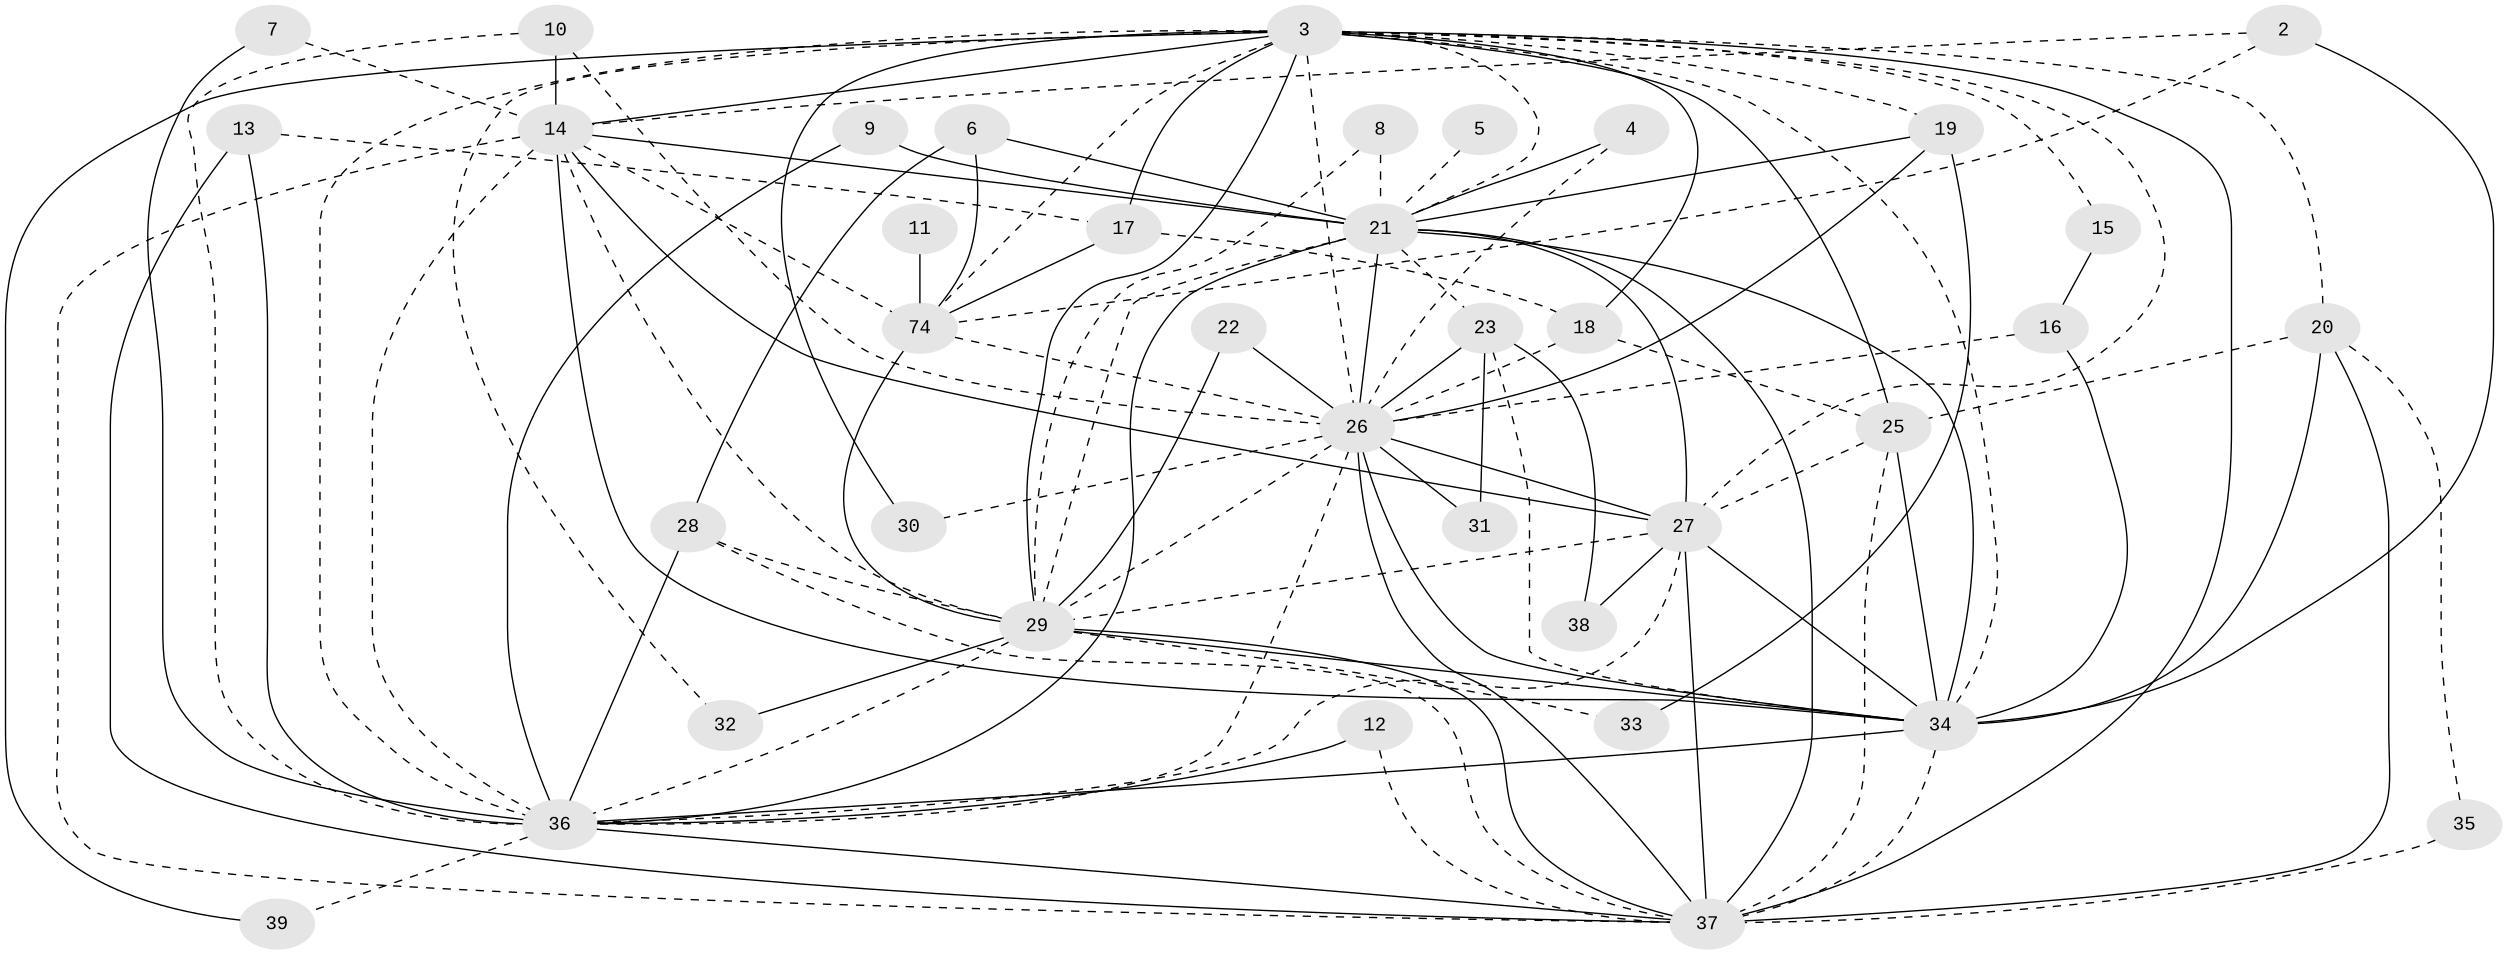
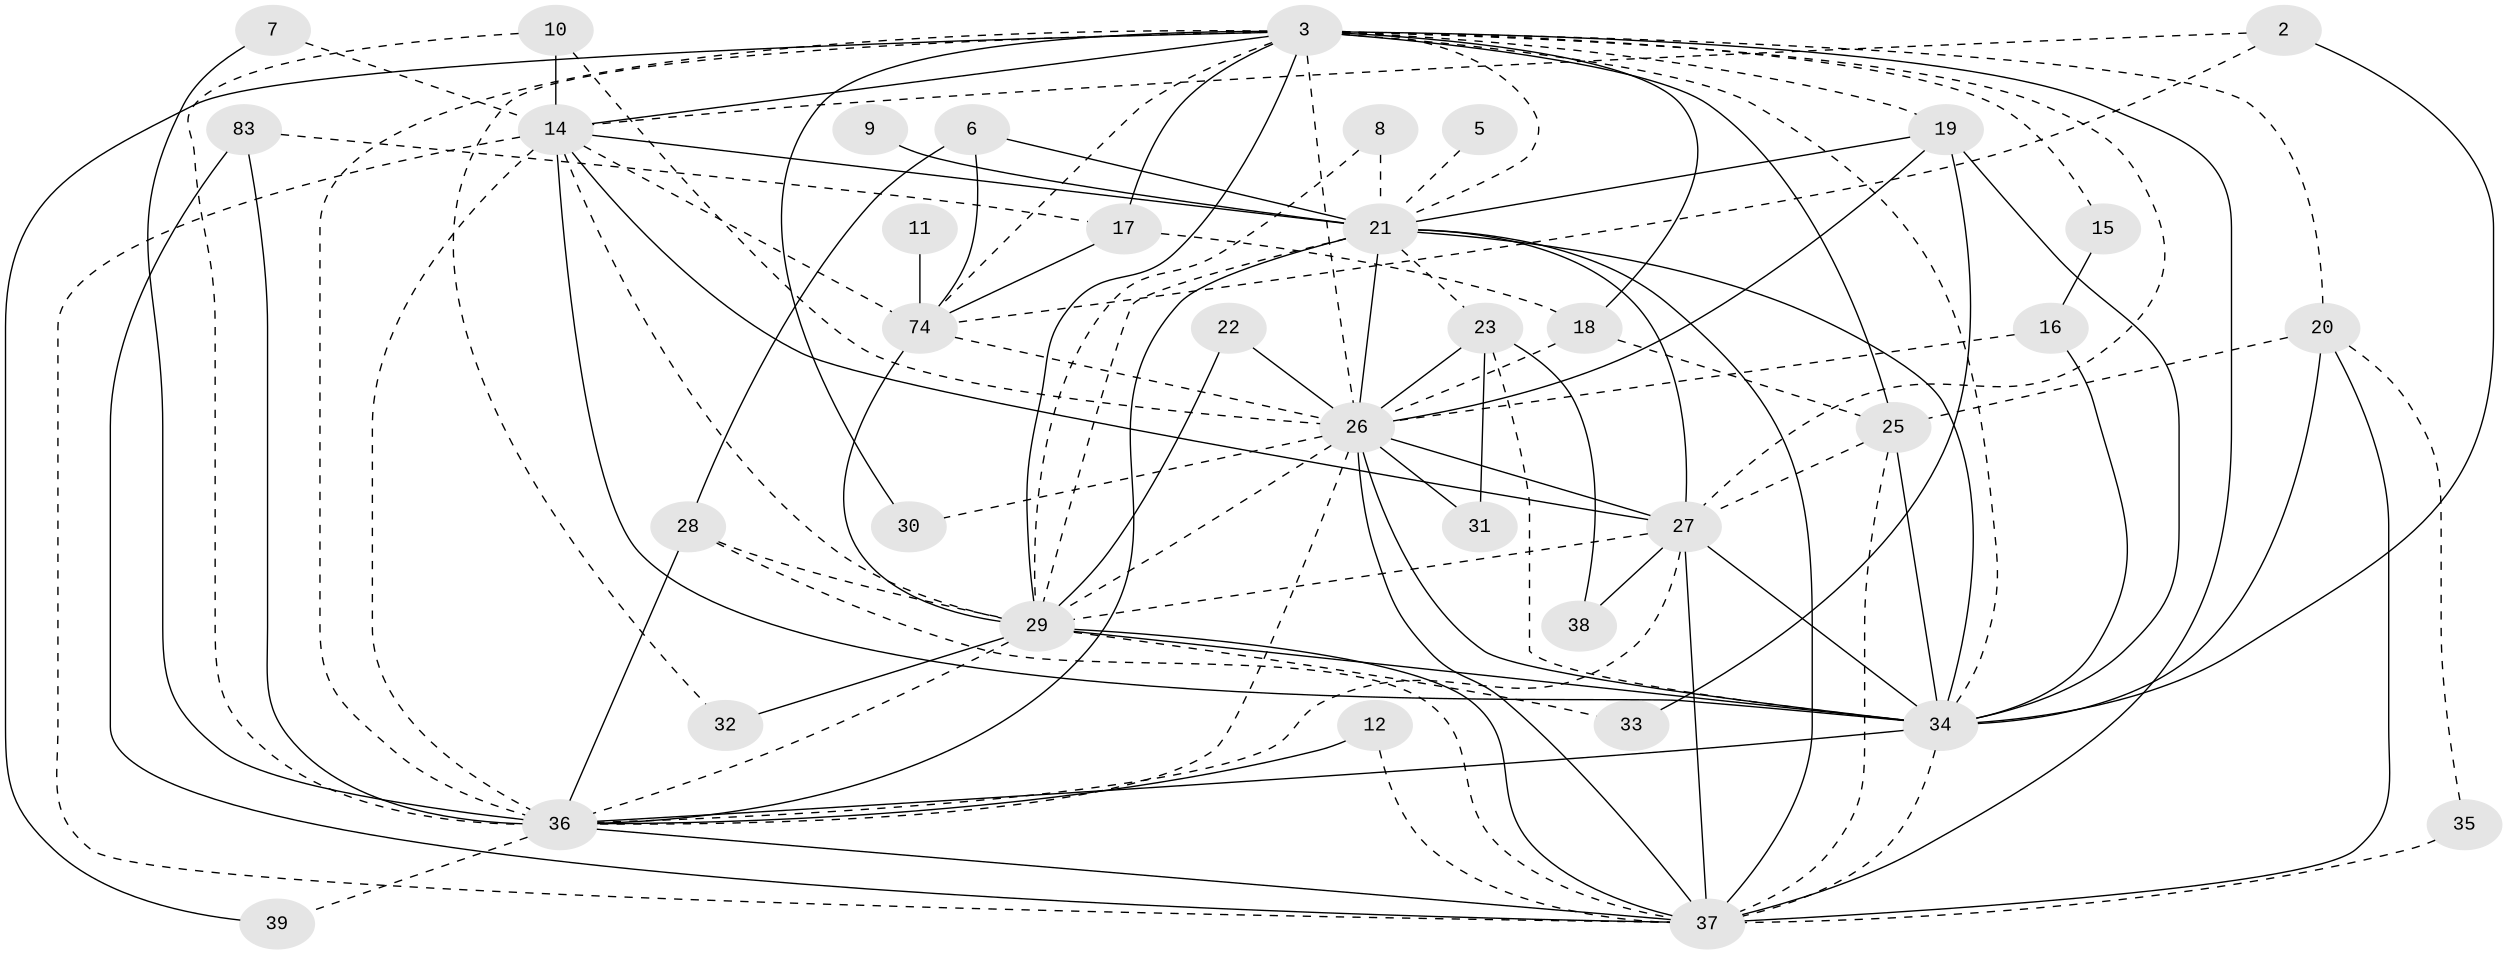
(244, 130) -> (244, 130)
(1632, 130) -> none
(540, 407) -> none
none -> (2179, 450)
